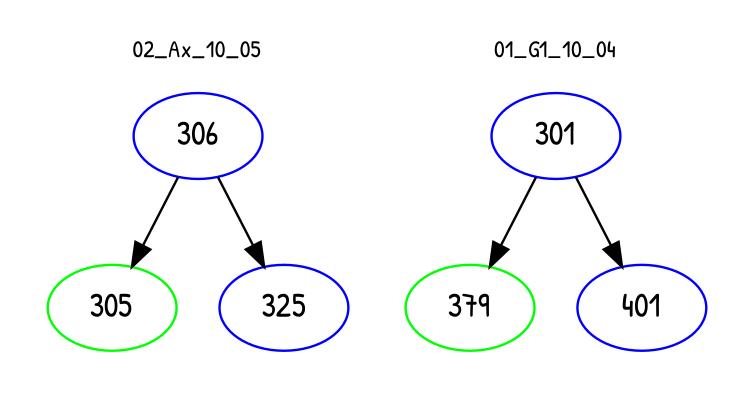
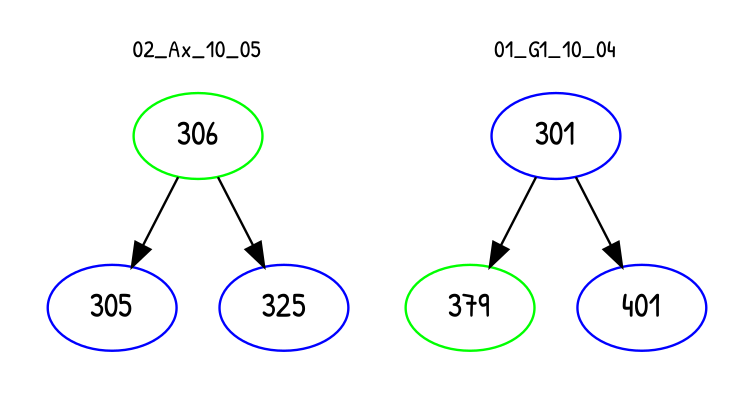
(198, 136) -> (198, 136)
(112, 308) -> (112, 308)
